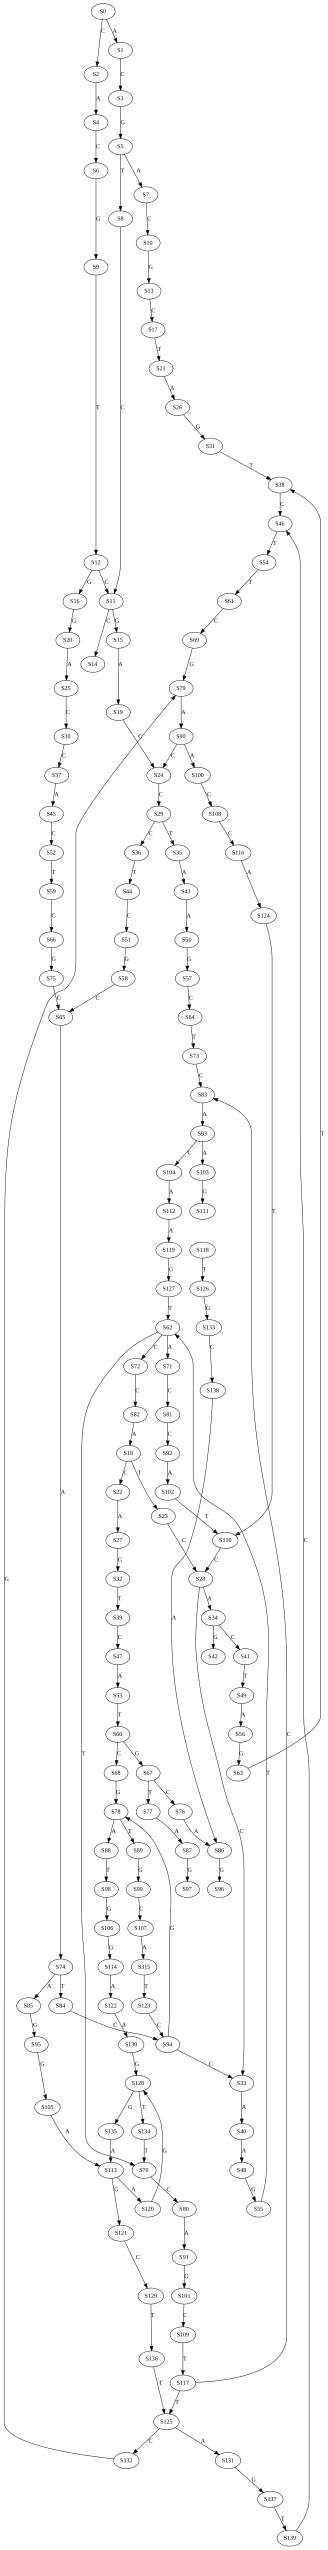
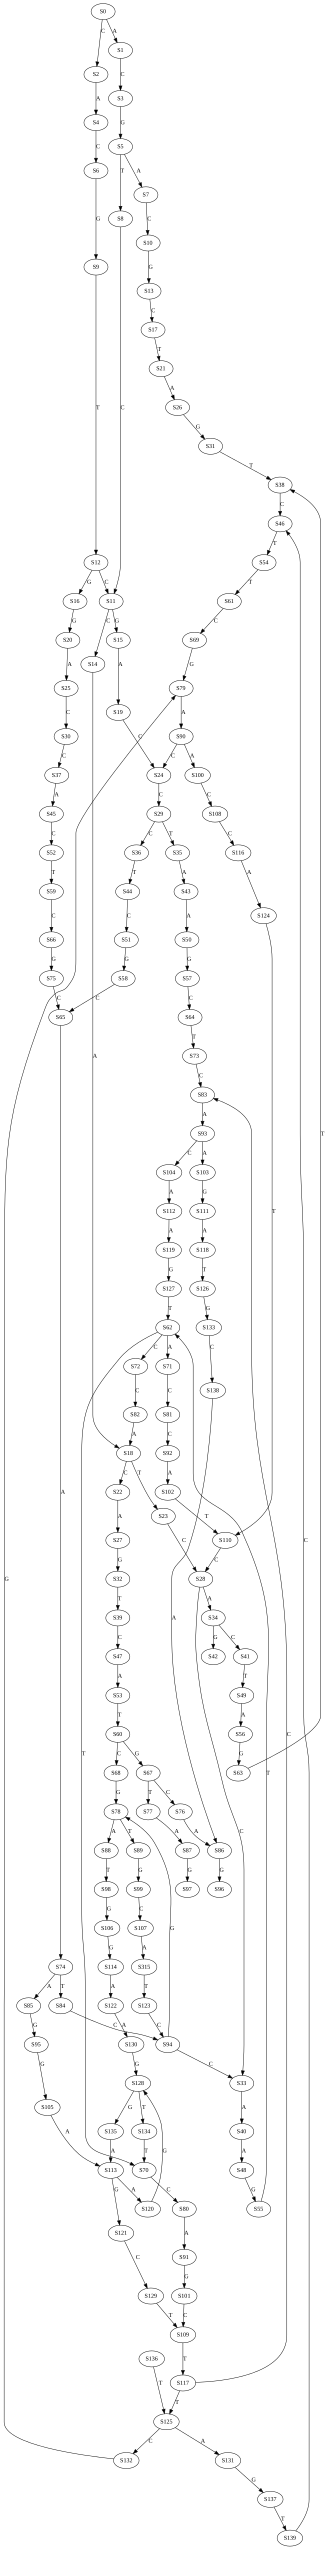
none -> (93, 1064)
none -> (203, 1228)
(151, 2325) -> (165, 2314)
